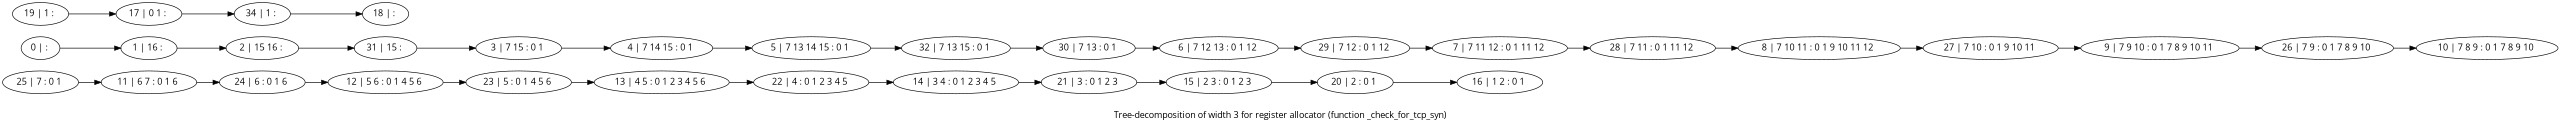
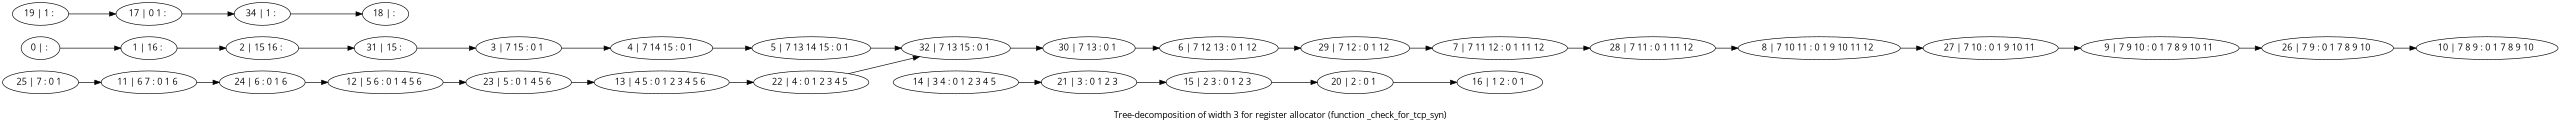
(878, 82) -> (881, 66)
